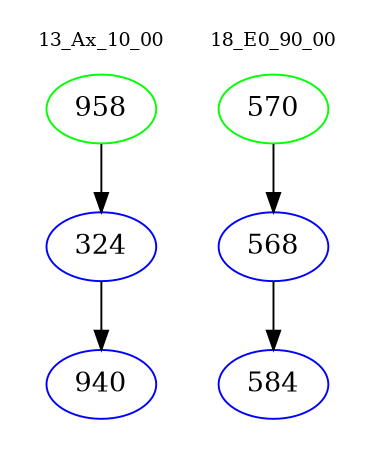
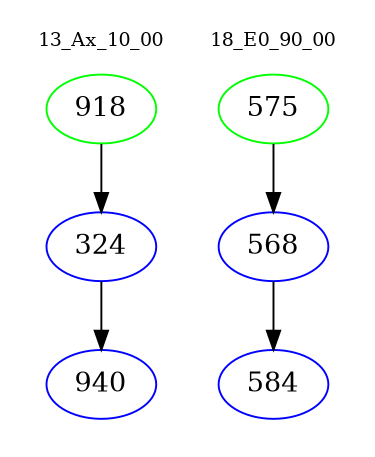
(101, 109) -> (101, 109)
(273, 109) -> (273, 109)
